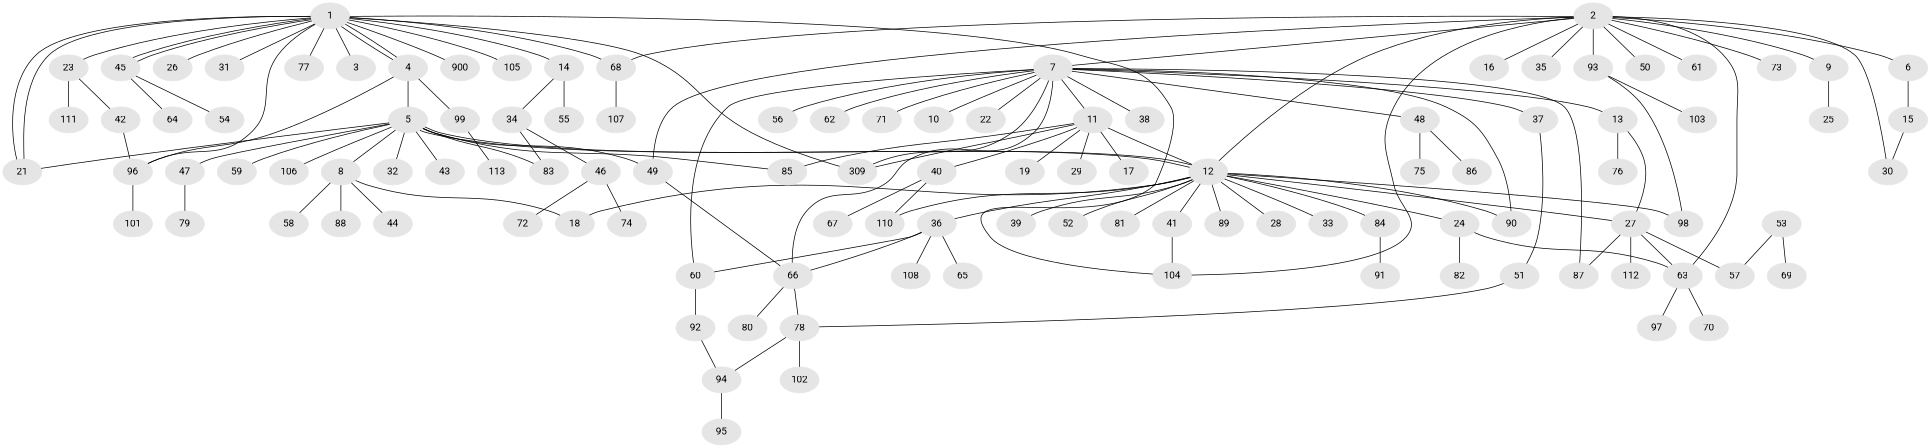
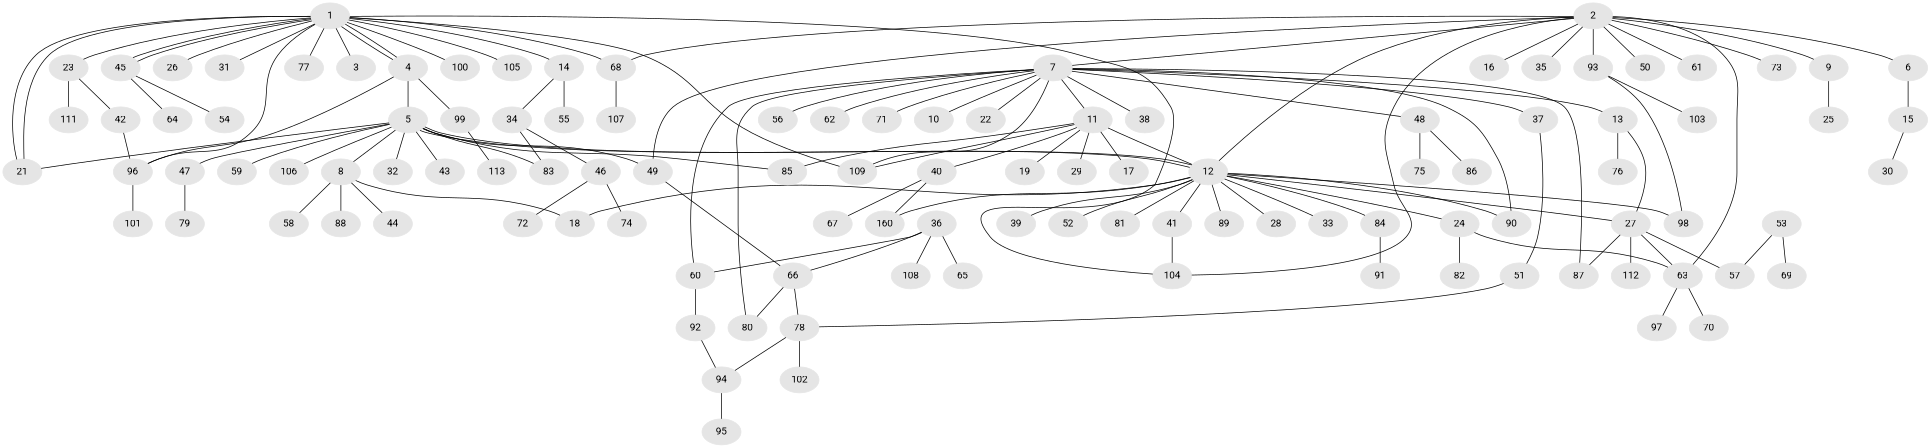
(1790, 32) -> none
(460, 68) -> (460, 68)
(900, 167) -> (786, 96)
(857, 172) -> (857, 172)
(1072, 198) -> none
(885, 224) -> (885, 224)
